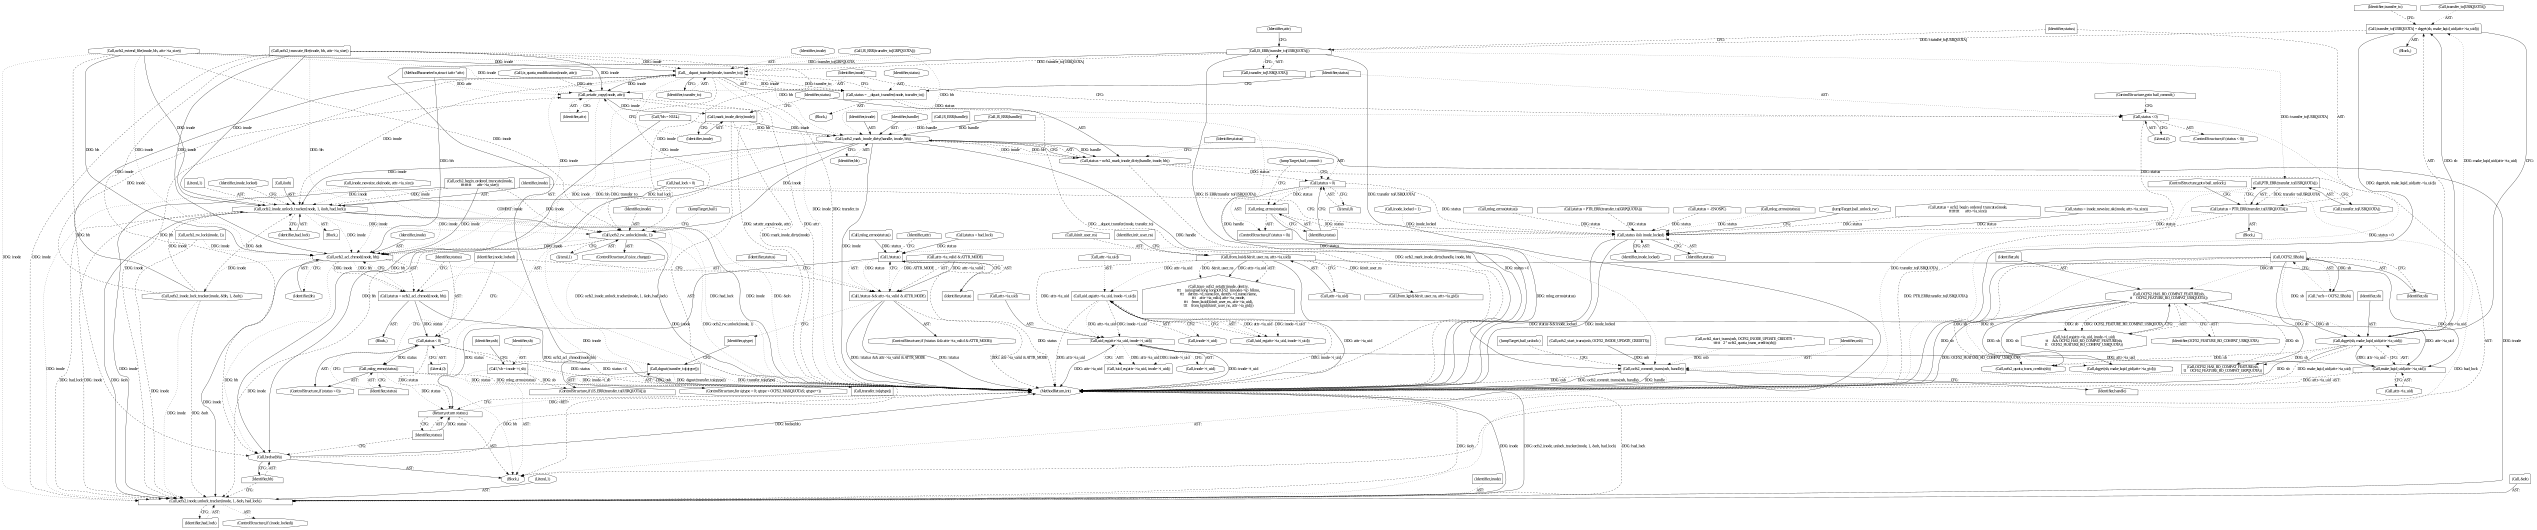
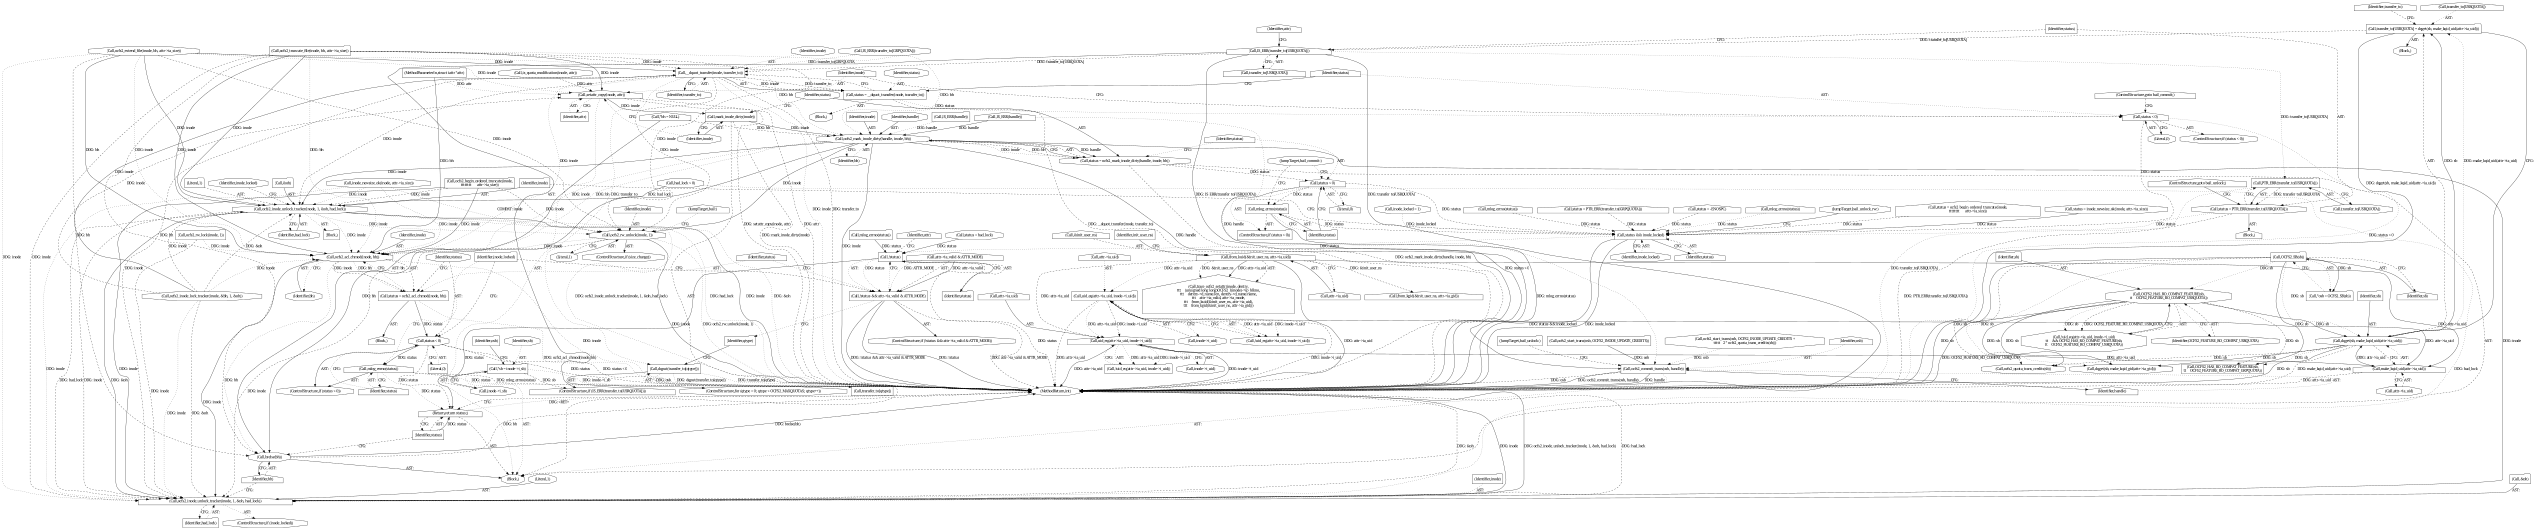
(626, 83) -> none
(251, 262) -> (257, 266)
(398, 268) -> (398, 268)
(2330, 296) -> (2330, 296)
none -> (2252, 357)
(629, 365) -> (629, 365)
none -> (493, 391)
